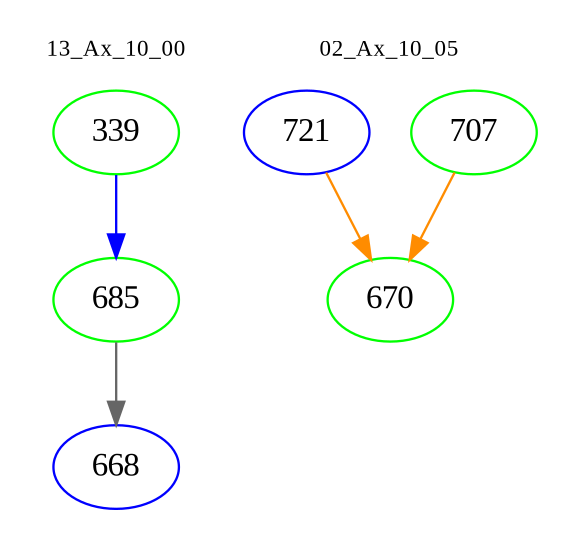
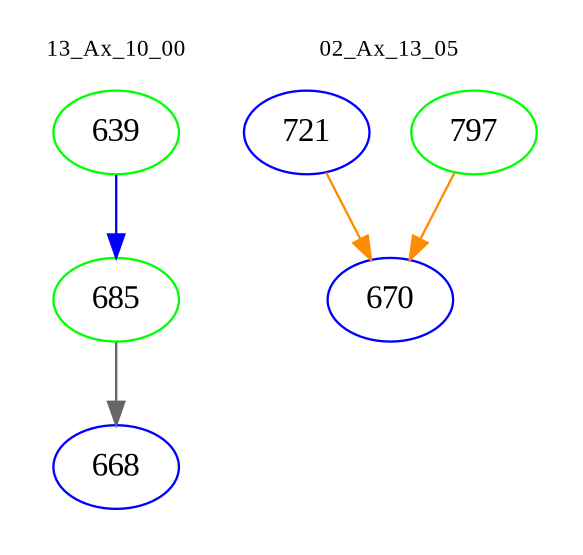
(390, 50) -> (390, 50)
(116, 132) -> (116, 132)
(474, 132) -> (474, 132)
(390, 300) -> (390, 300)
